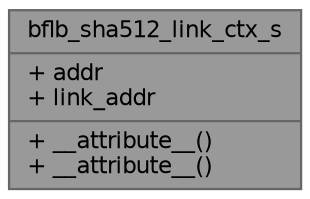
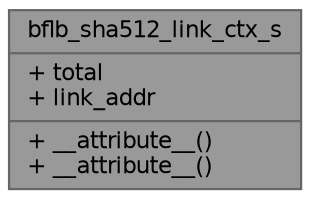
(66, 74) -> (66, 74)
